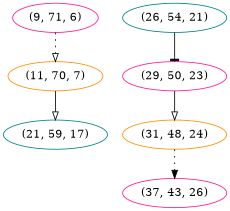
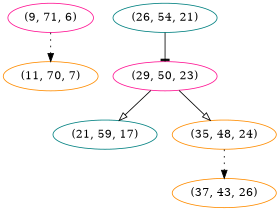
(55, 43) -> (51, 43)
(55, 101) -> (138, 103)
(175, 135) -> (224, 135)
(175, 193) -> (224, 193)
